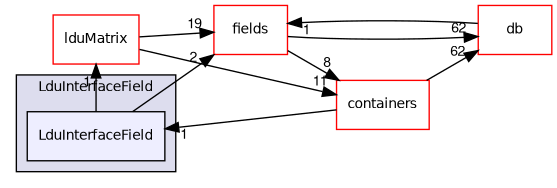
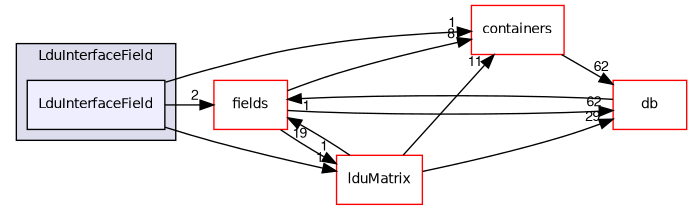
(258, 119) -> (309, 46)
none -> (302, 144)
none -> (512, 151)
